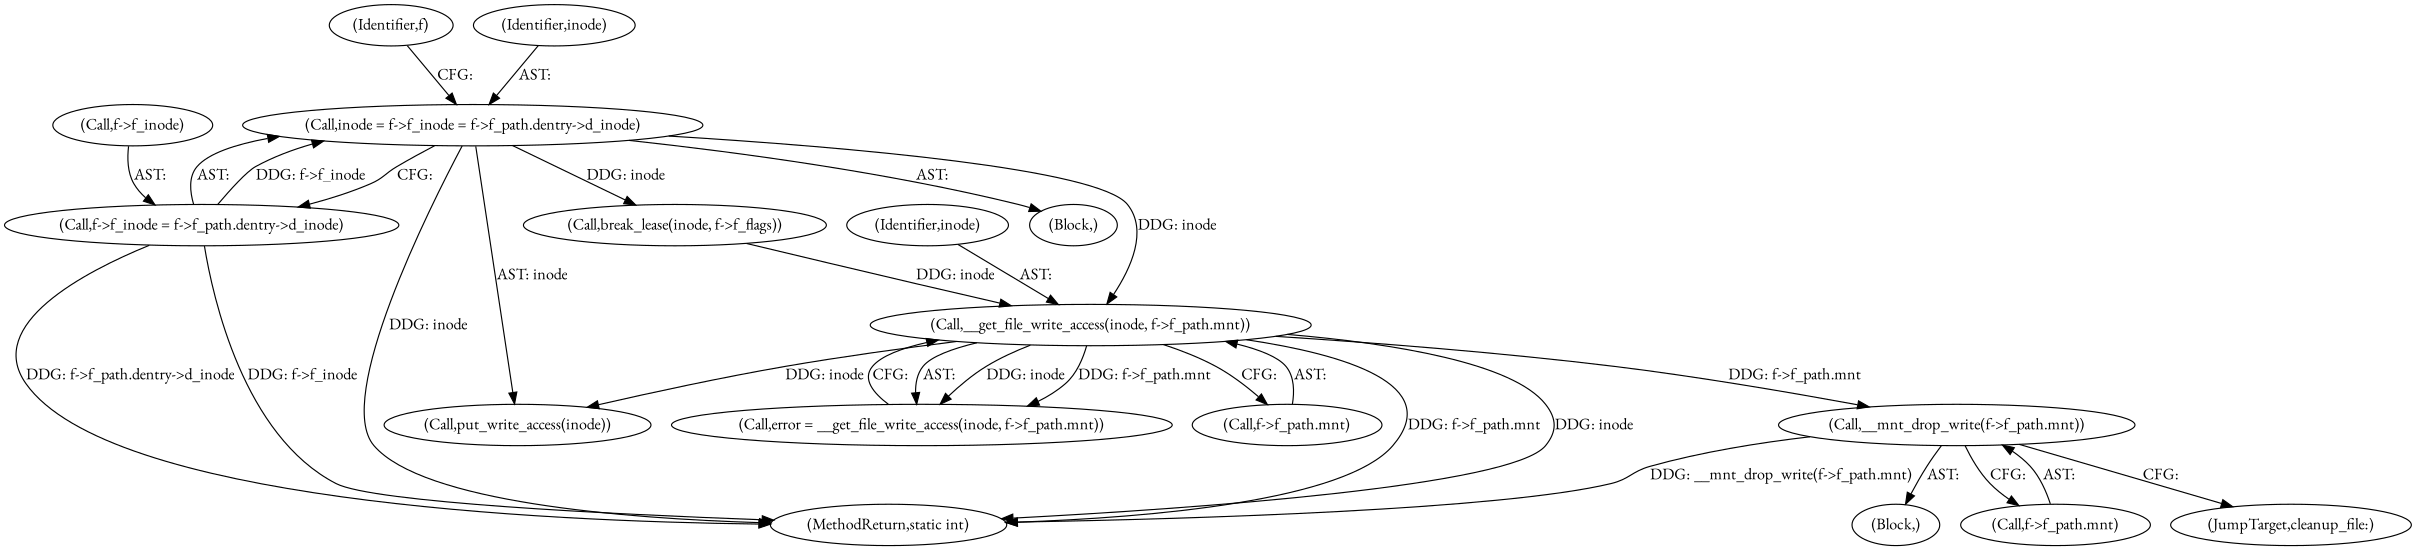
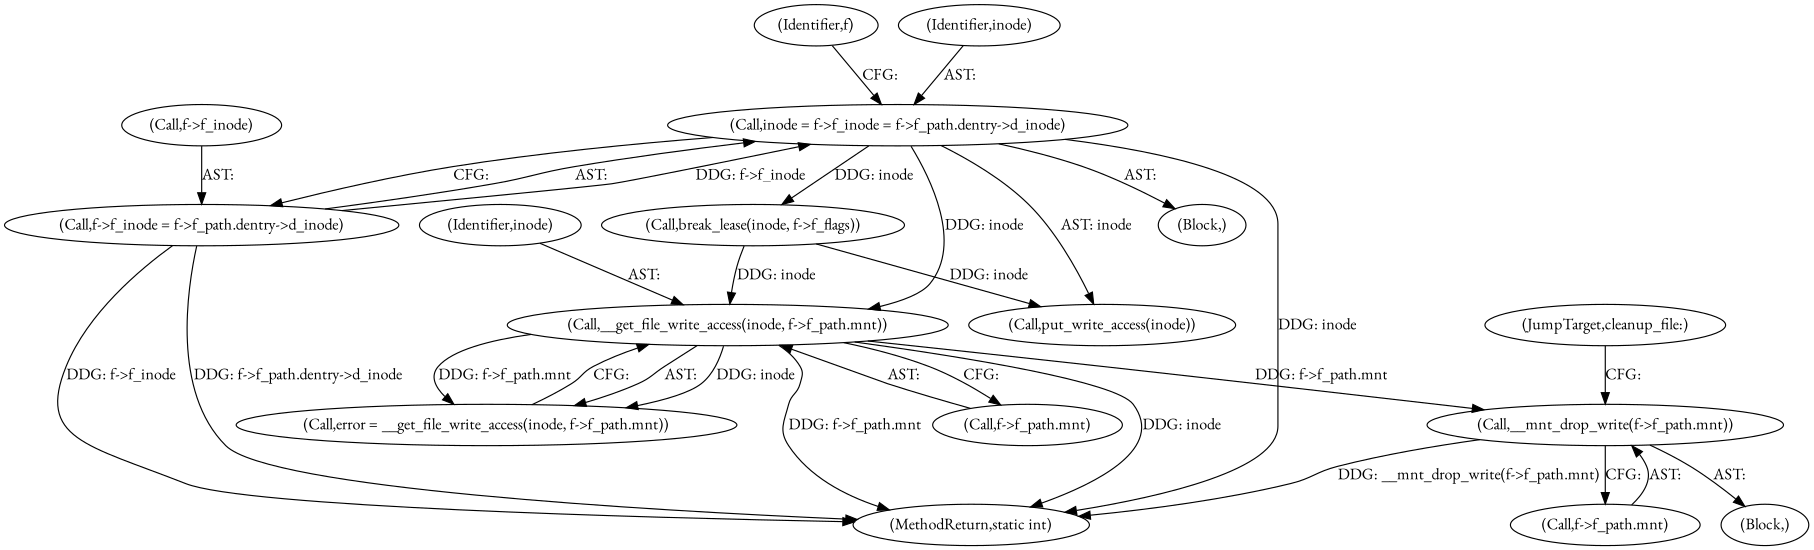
(777, 368) -> (923, 274)
(2120, 474) -> (1605, 369)
